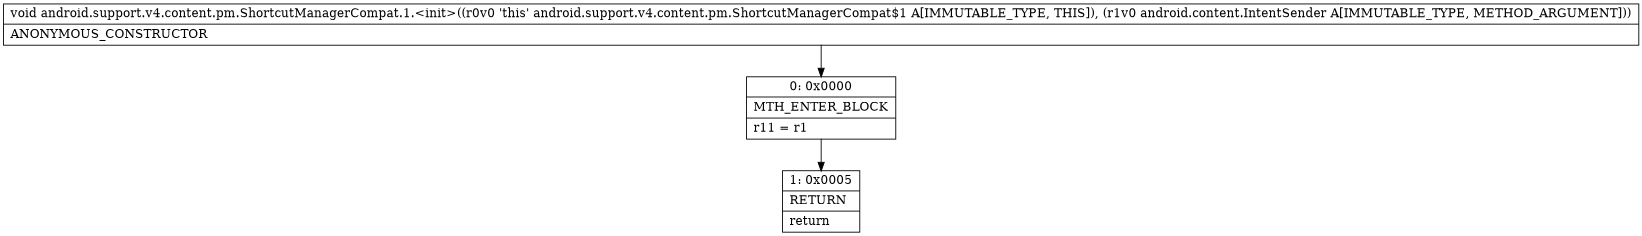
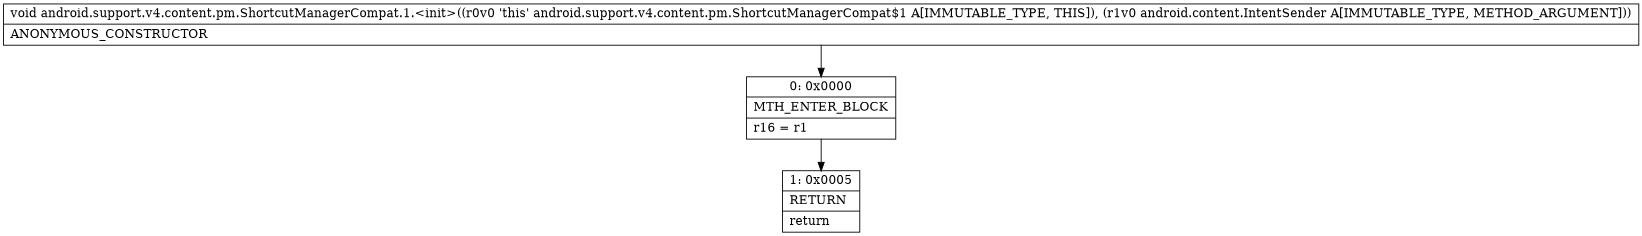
(781, 128) -> (781, 128)
